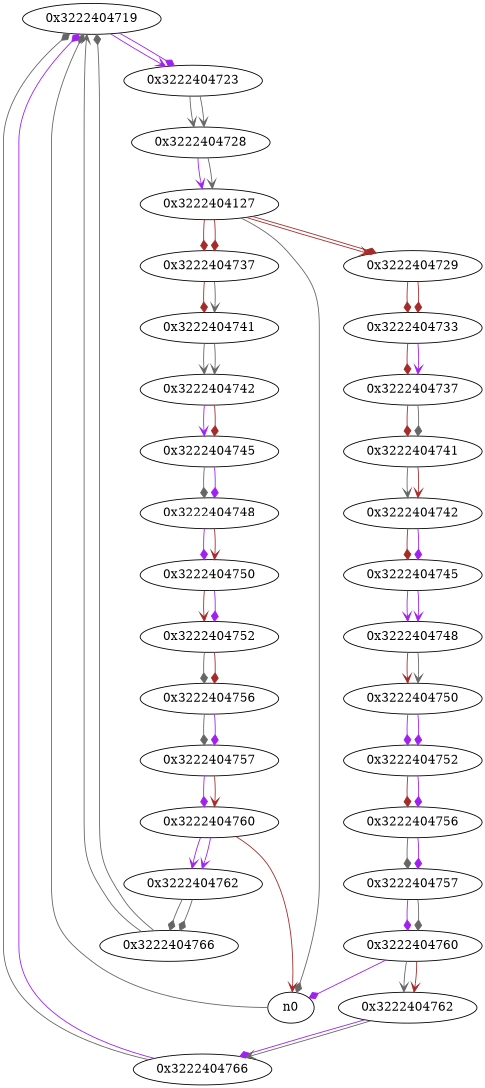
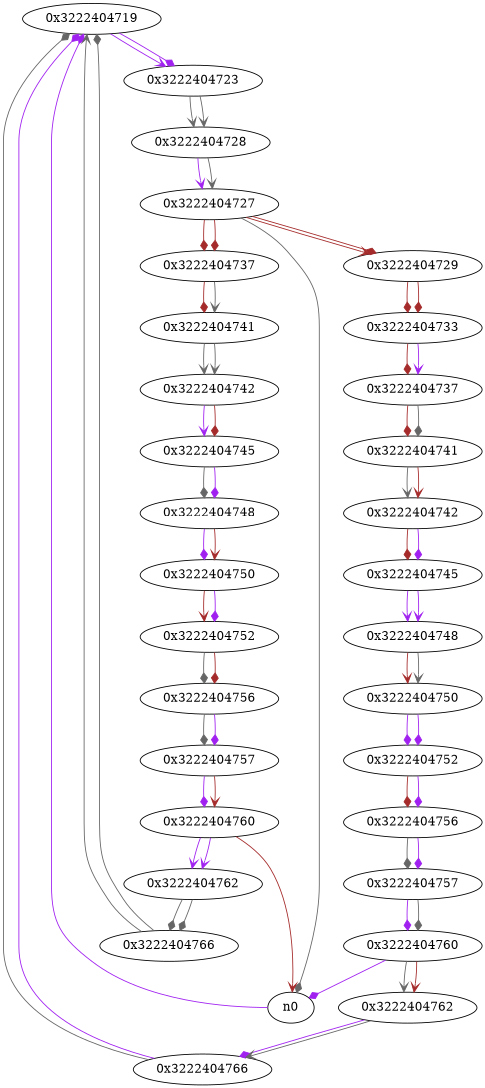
(209, 204) -> (209, 204)
(52, 600) -> (52, 600)
